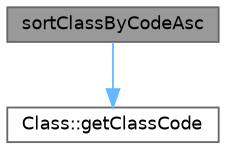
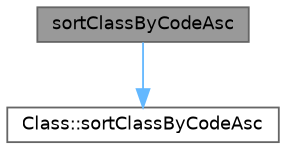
(113, 125) -> (143, 125)
